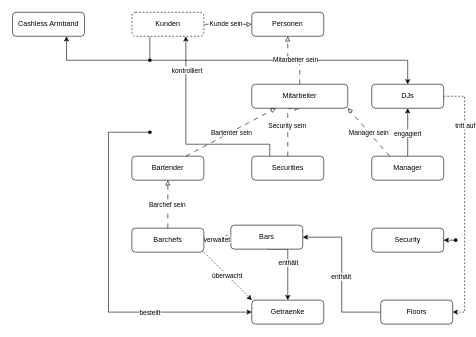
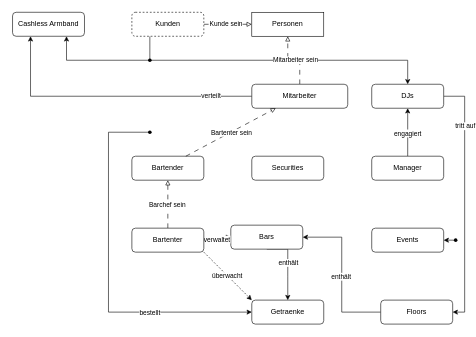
(288, 24) -> (288, 24)
none -> (30, 69)
(186, 71) -> none
(288, 127) -> none
(370, 134) -> none
(465, 197) -> (465, 197)
(168, 240) -> (168, 240)
(408, 240) -> (408, 240)
